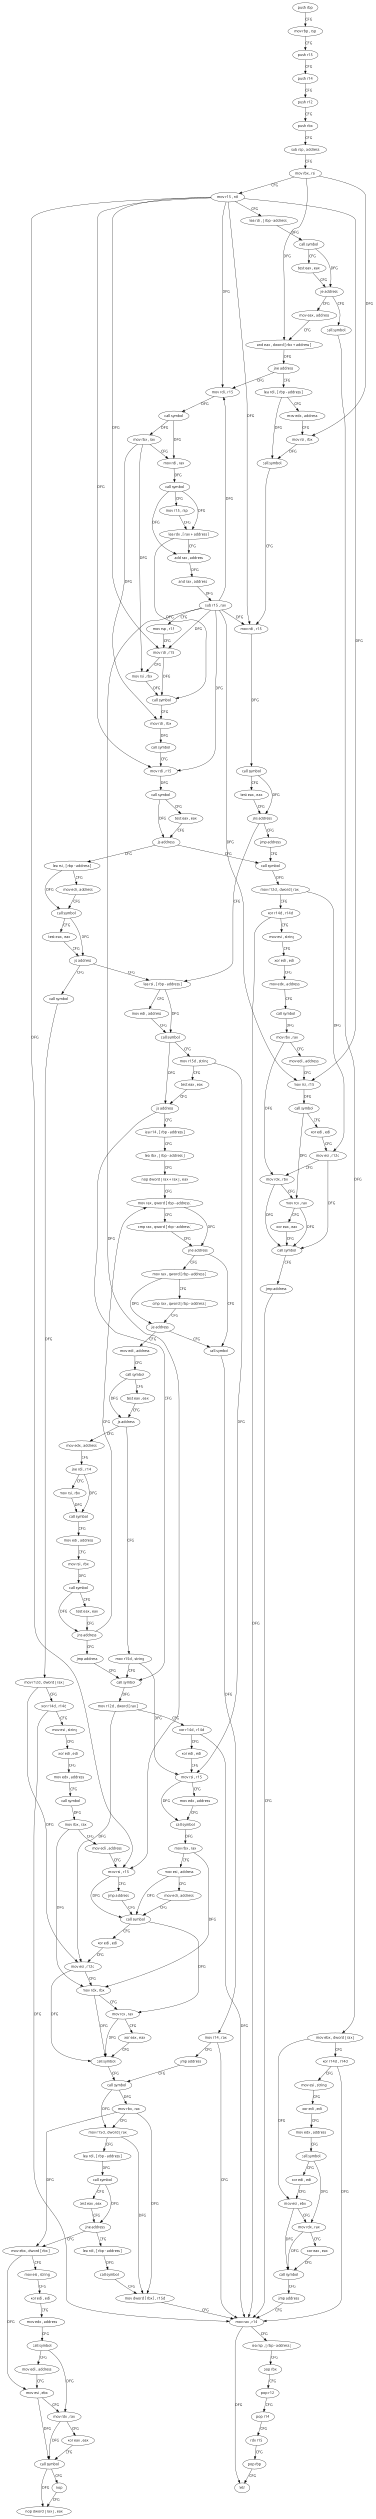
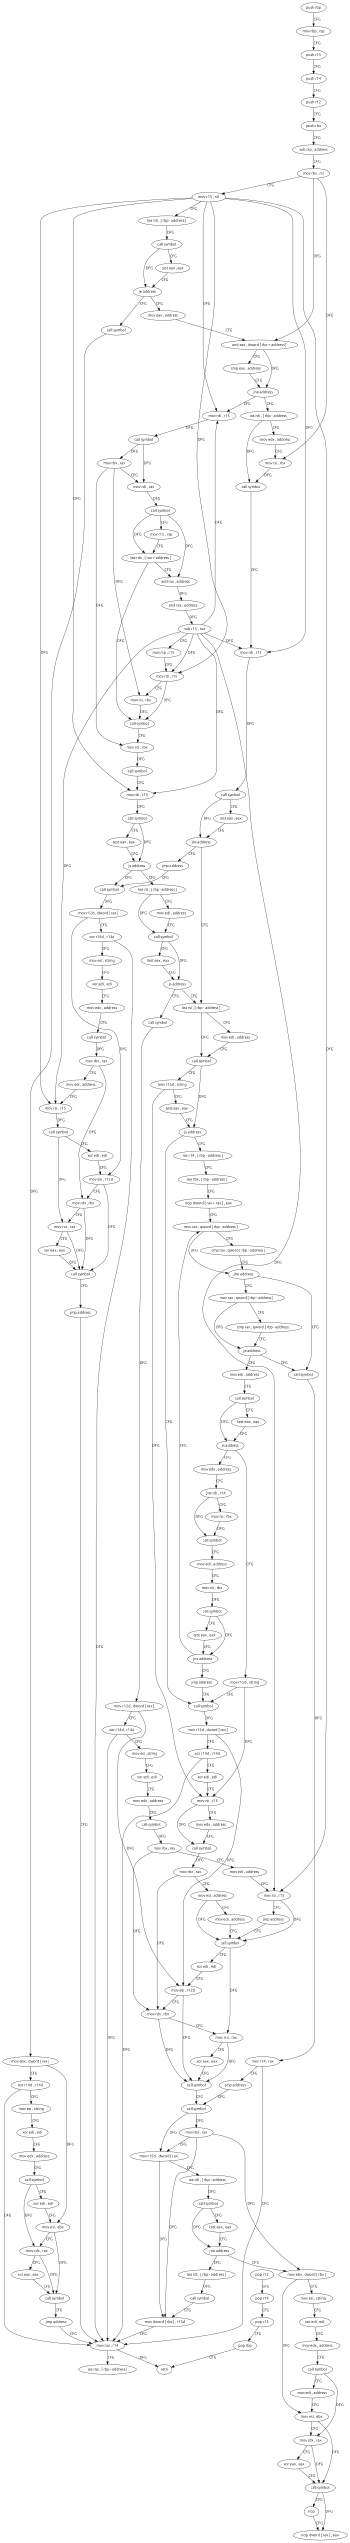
none -> (246, 369)
(270, 2369) -> none
(257, 2440) -> (262, 2322)
